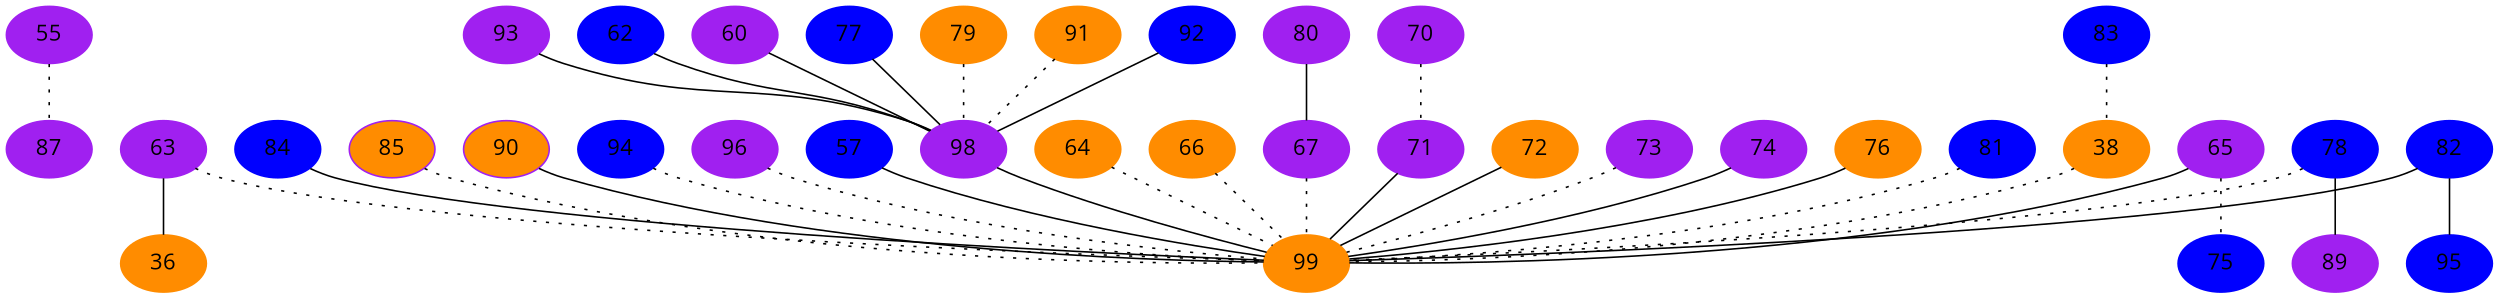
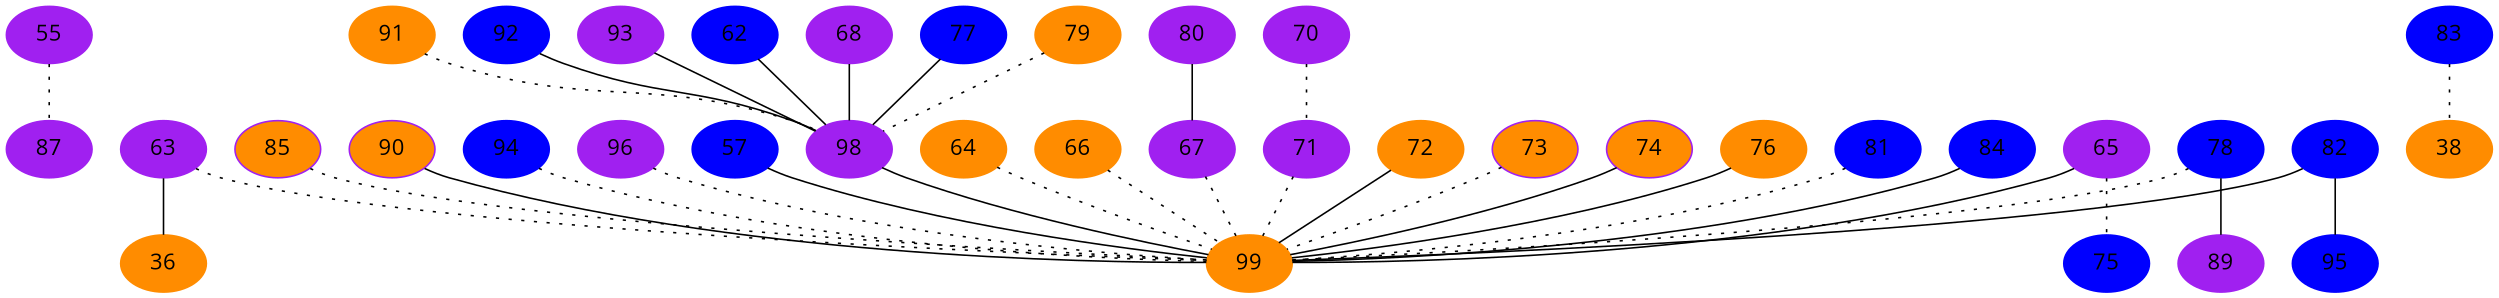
(735, 35) -> (849, 35)
(1649, 149) -> (1535, 149)
(1764, 149) -> (1649, 149)
(1364, 206) -> (1278, 206)
(1860, 219) -> none
